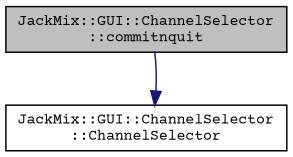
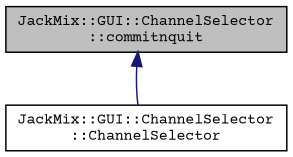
(156, 71) -> (137, 86)
